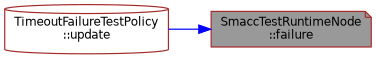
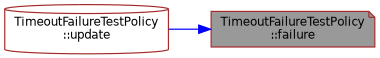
(291, 29) -> (293, 29)
